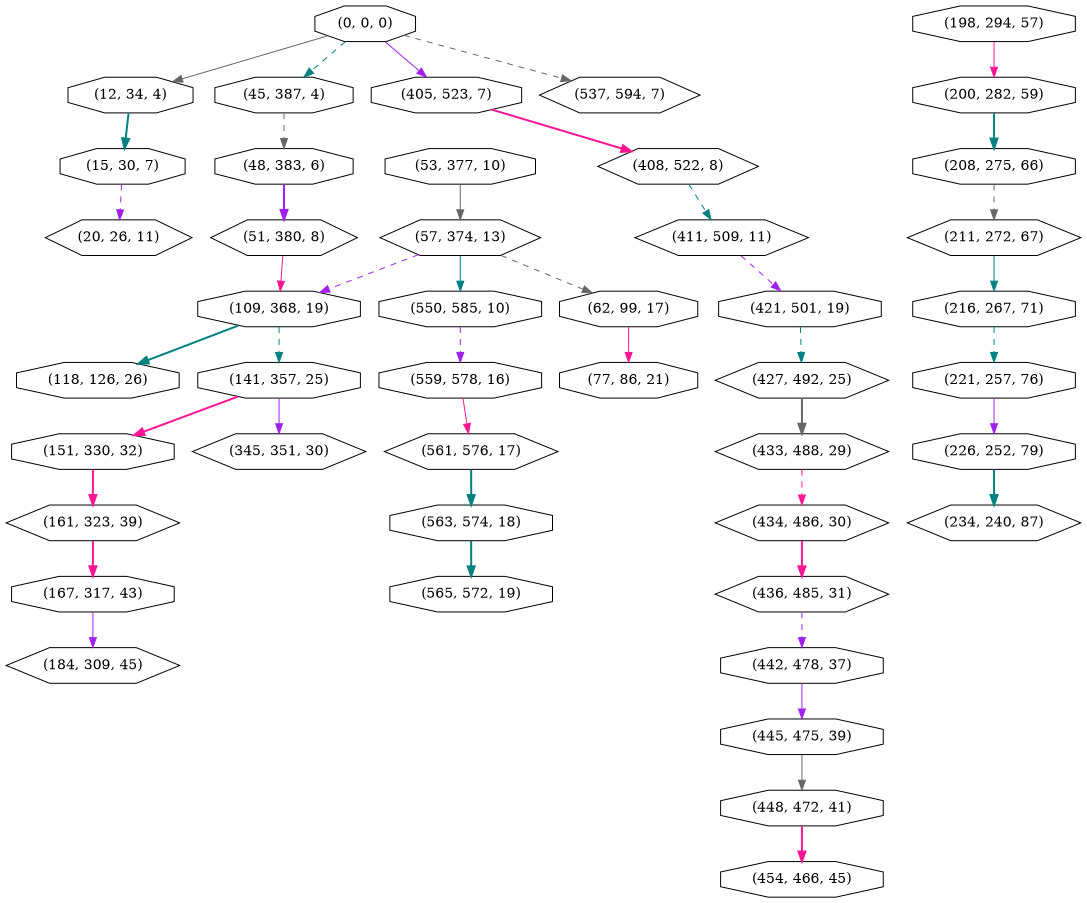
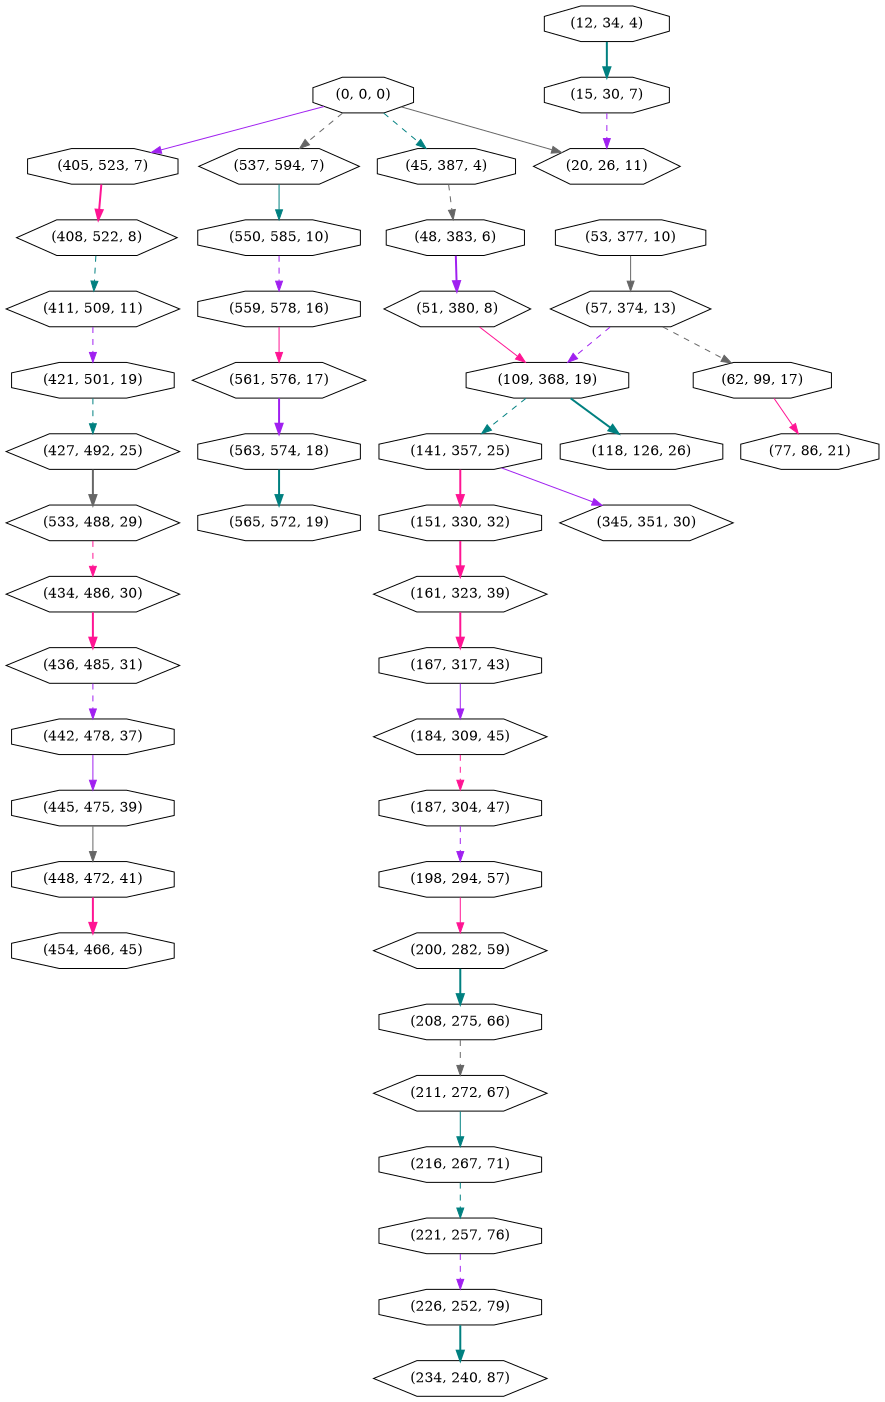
(255, 57) -> (477, 128)
(994, 95) -> (460, 951)
(460, 268) -> (279, 197)
(994, 411) -> (460, 1267)
(802, 452) -> (93, 523)
(471, 482) -> (279, 411)
none -> (460, 808)
